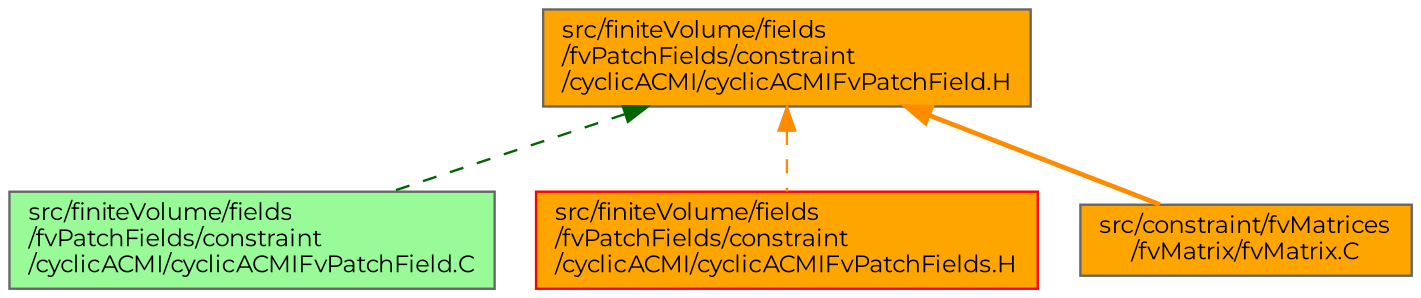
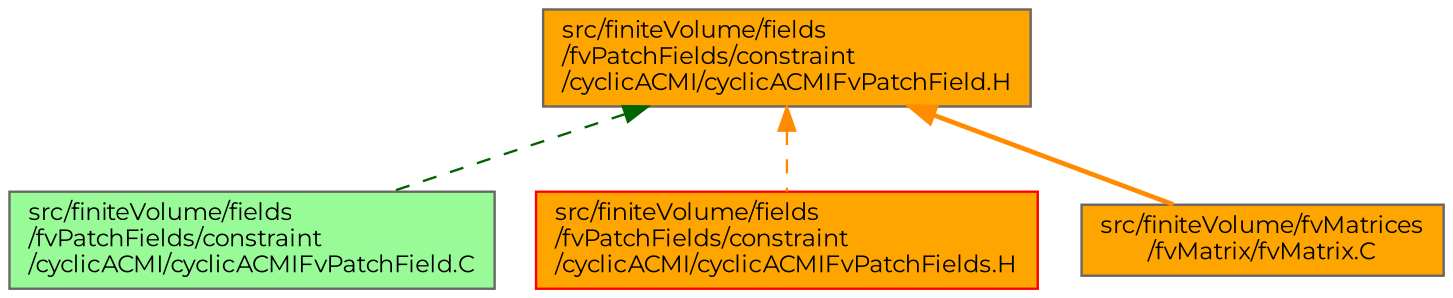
(1246, 240) -> (1263, 240)
